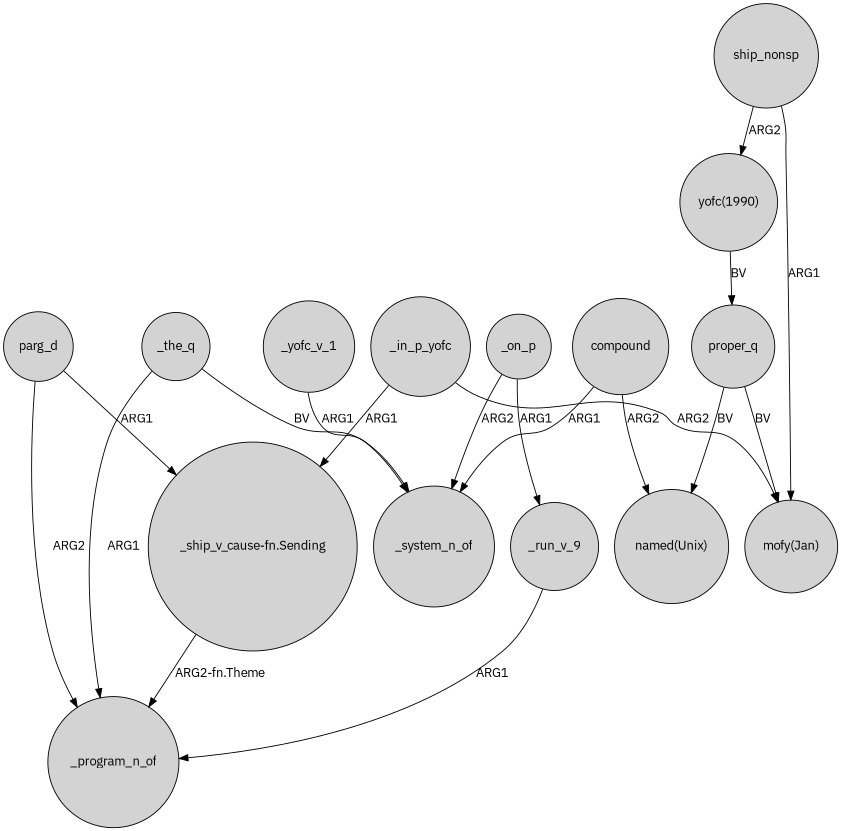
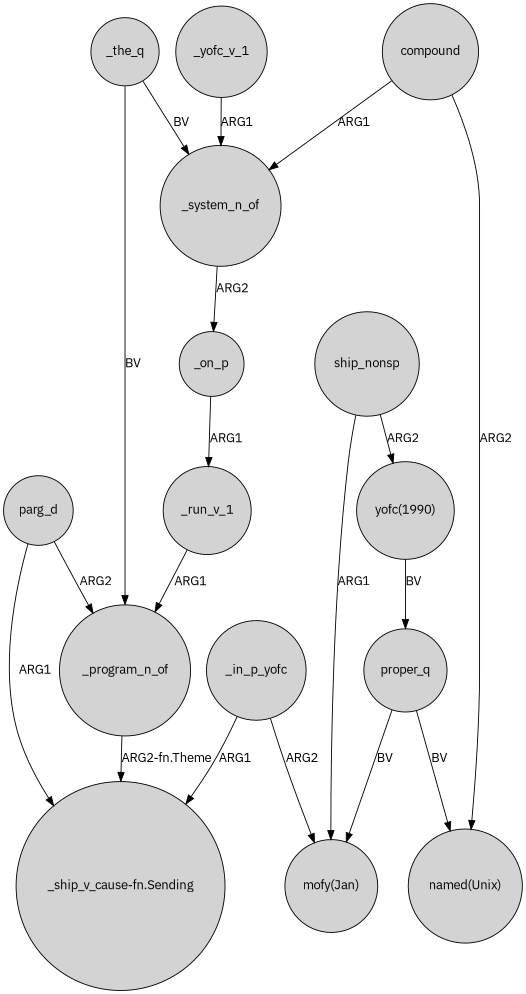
(475, 426) -> (216, 294)
(124, 547) -> (133, 364)
(555, 547) -> (207, 511)
(175, 667) -> (121, 754)
